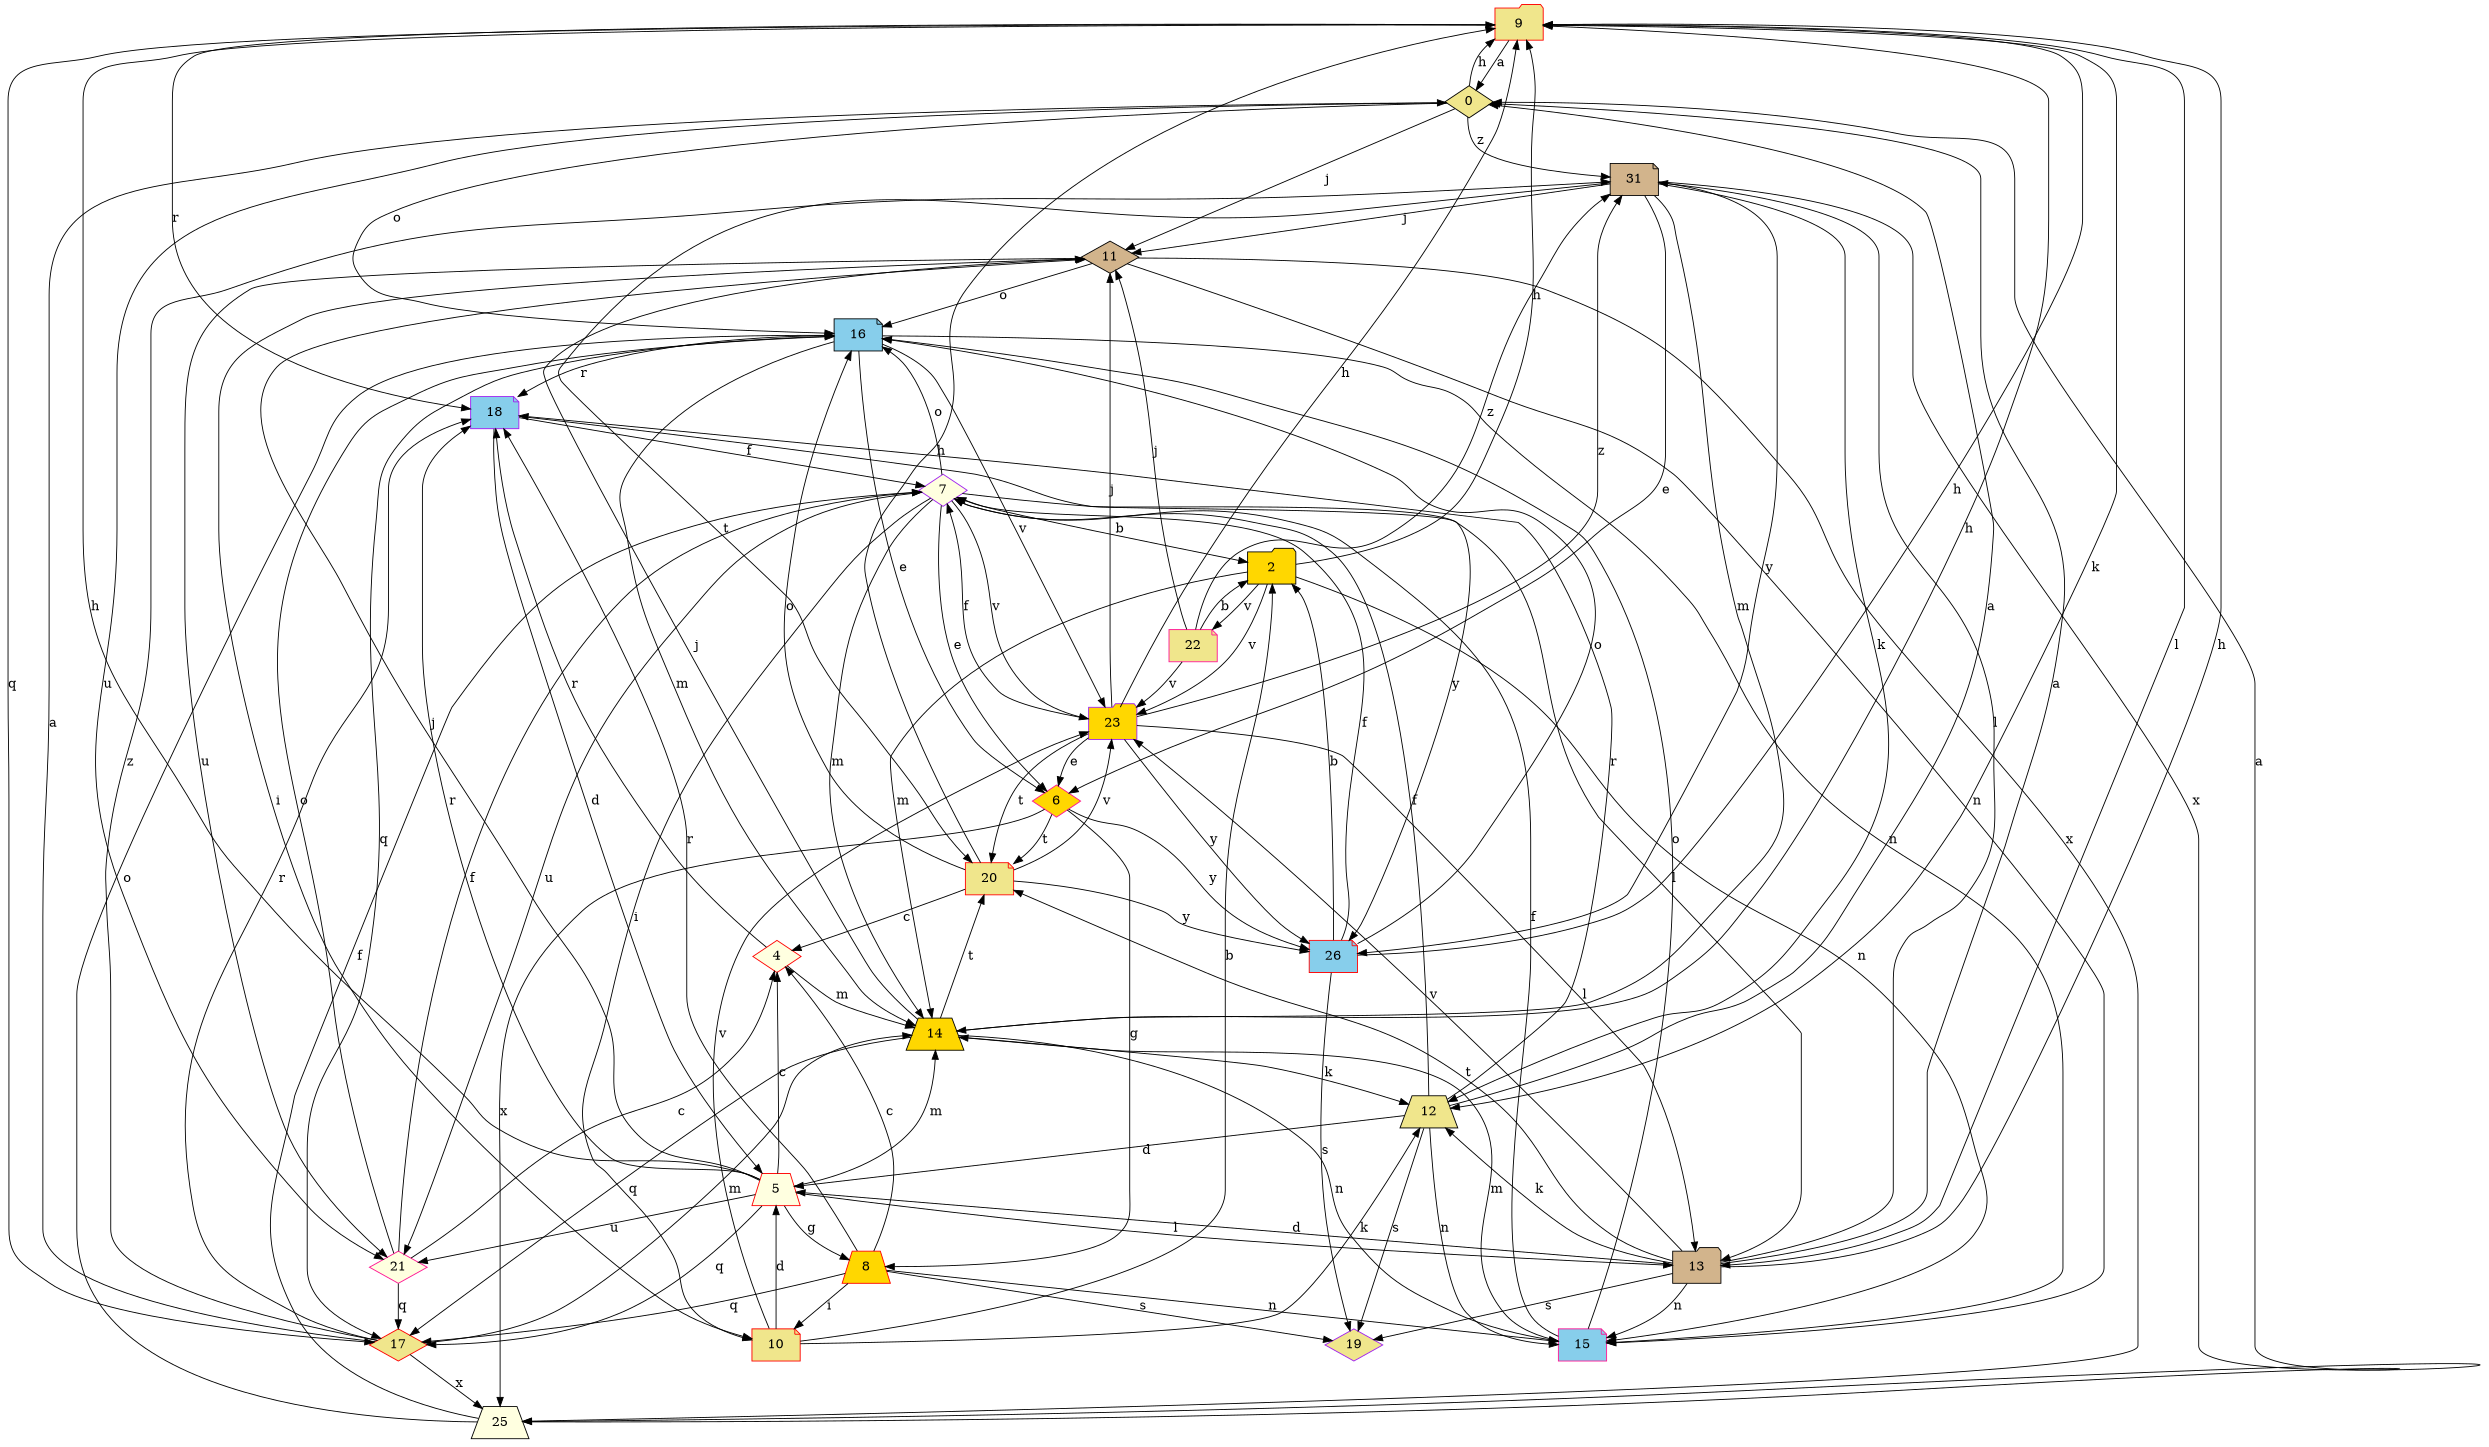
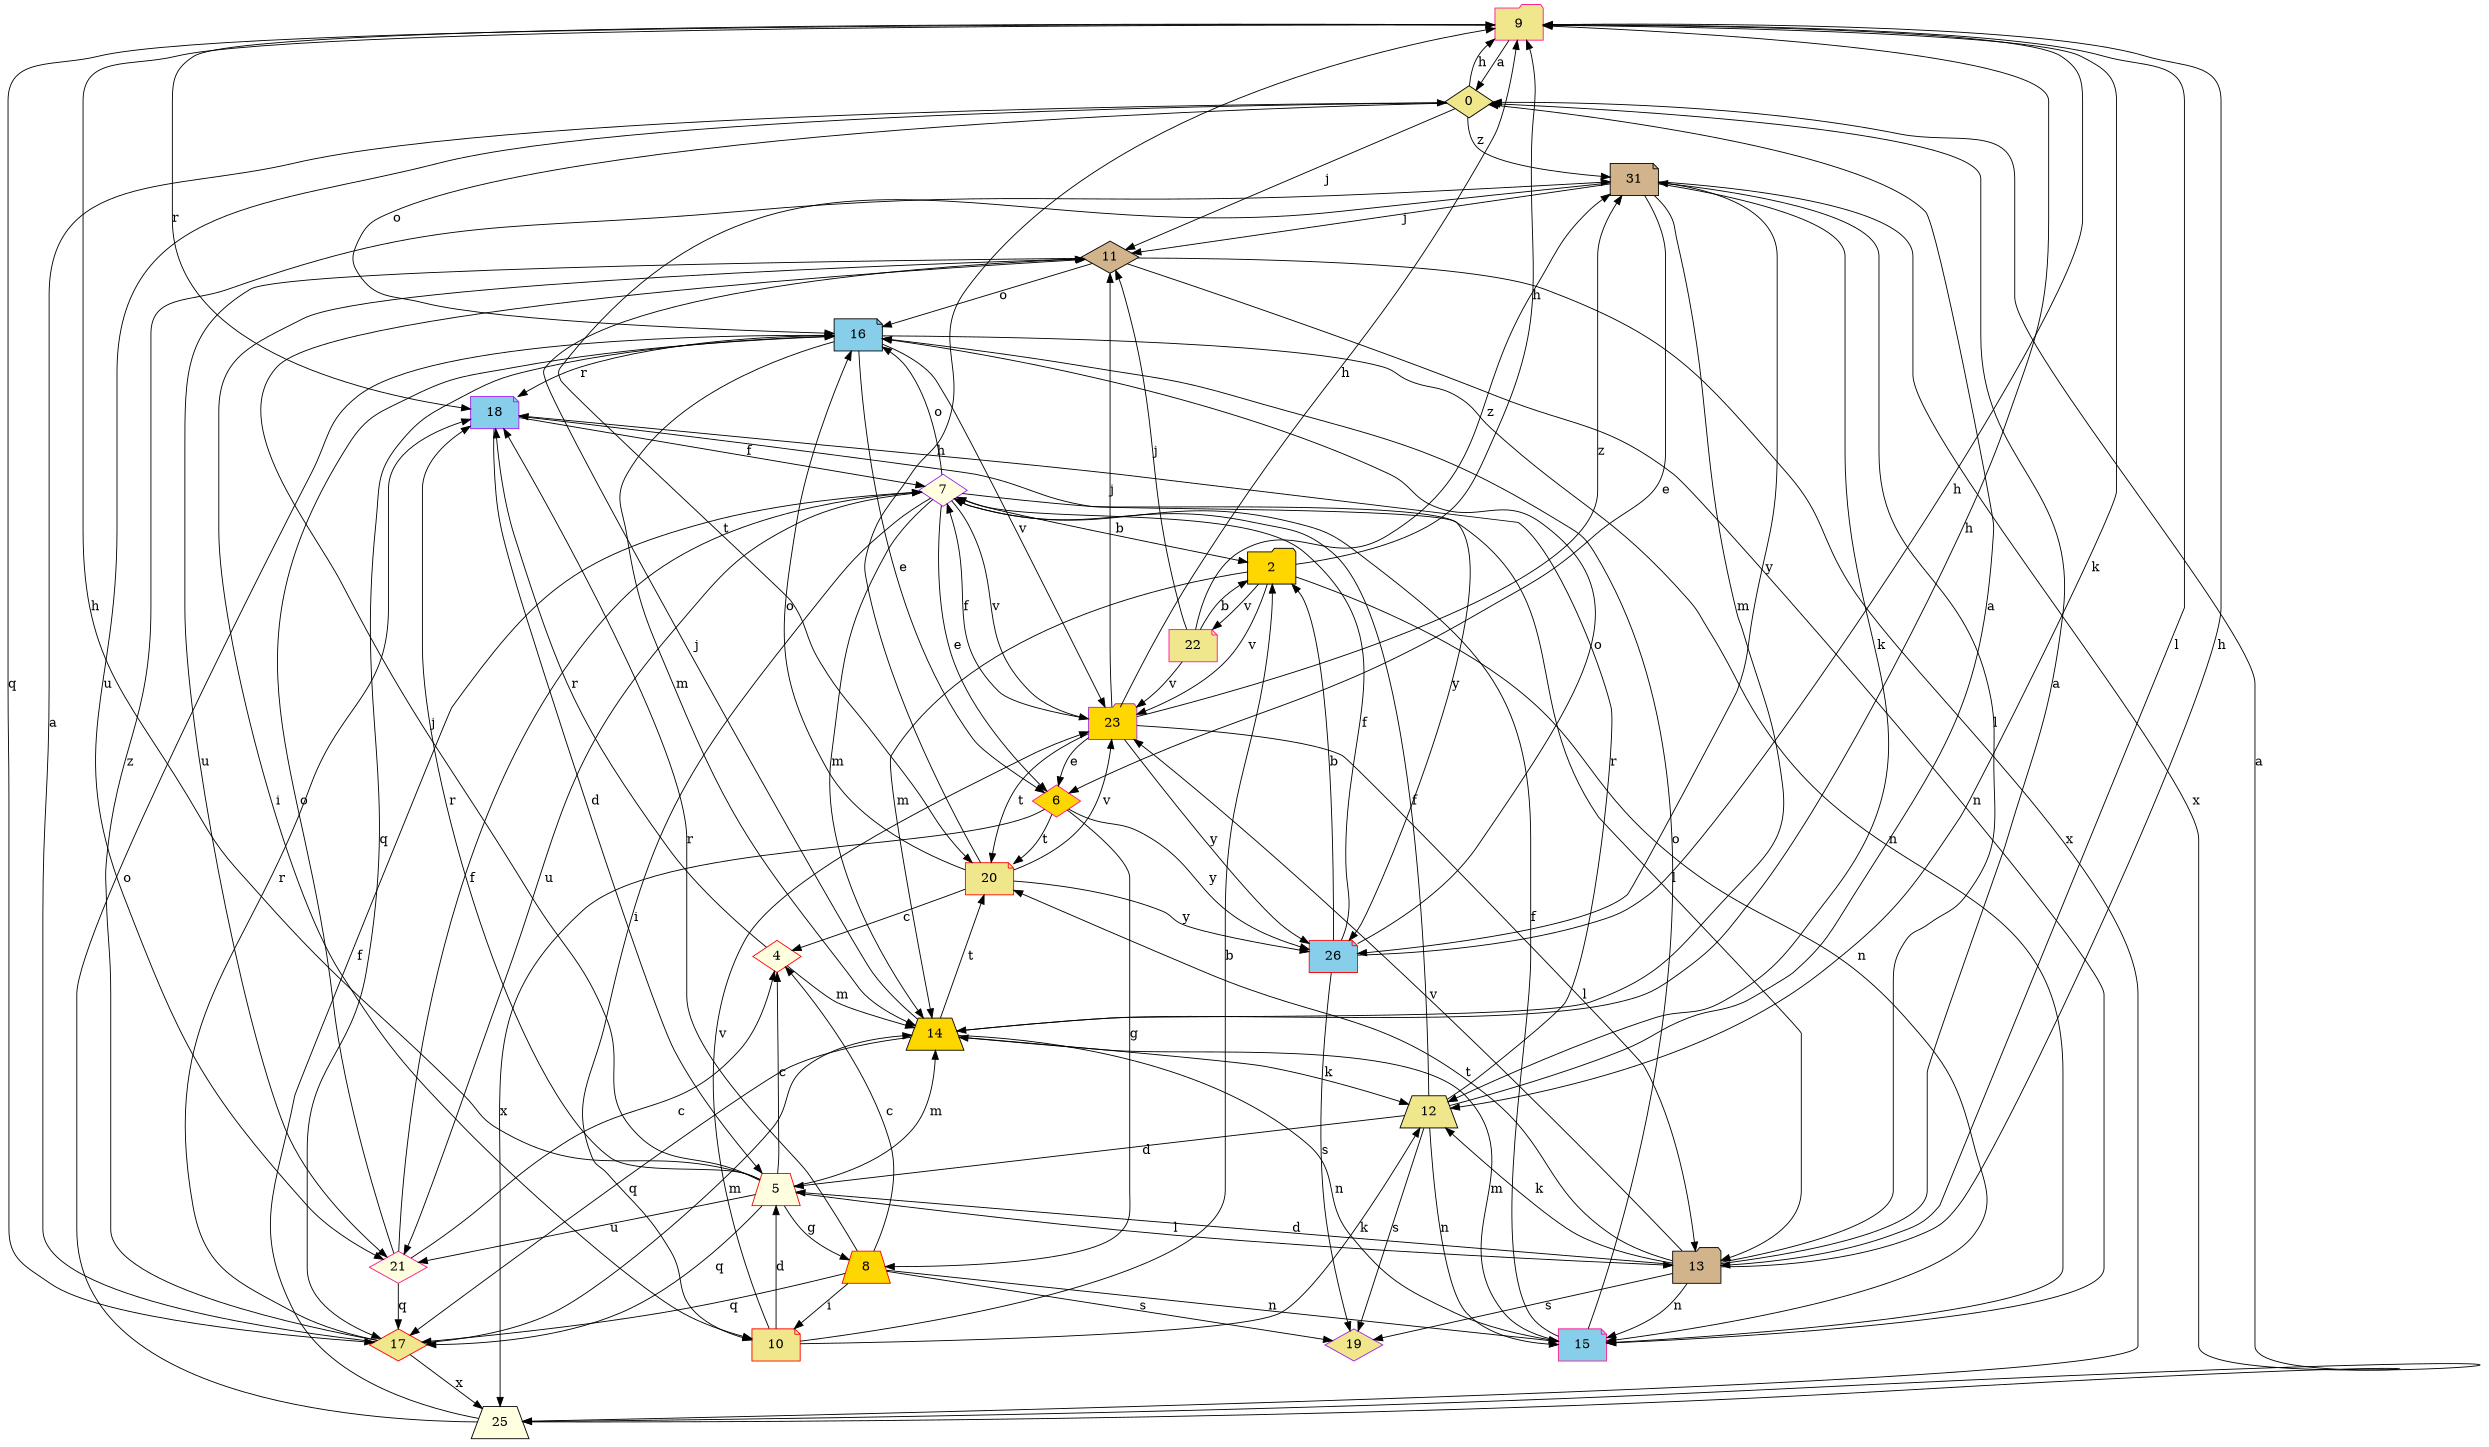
(1519, 24) -> (1519, 24)
